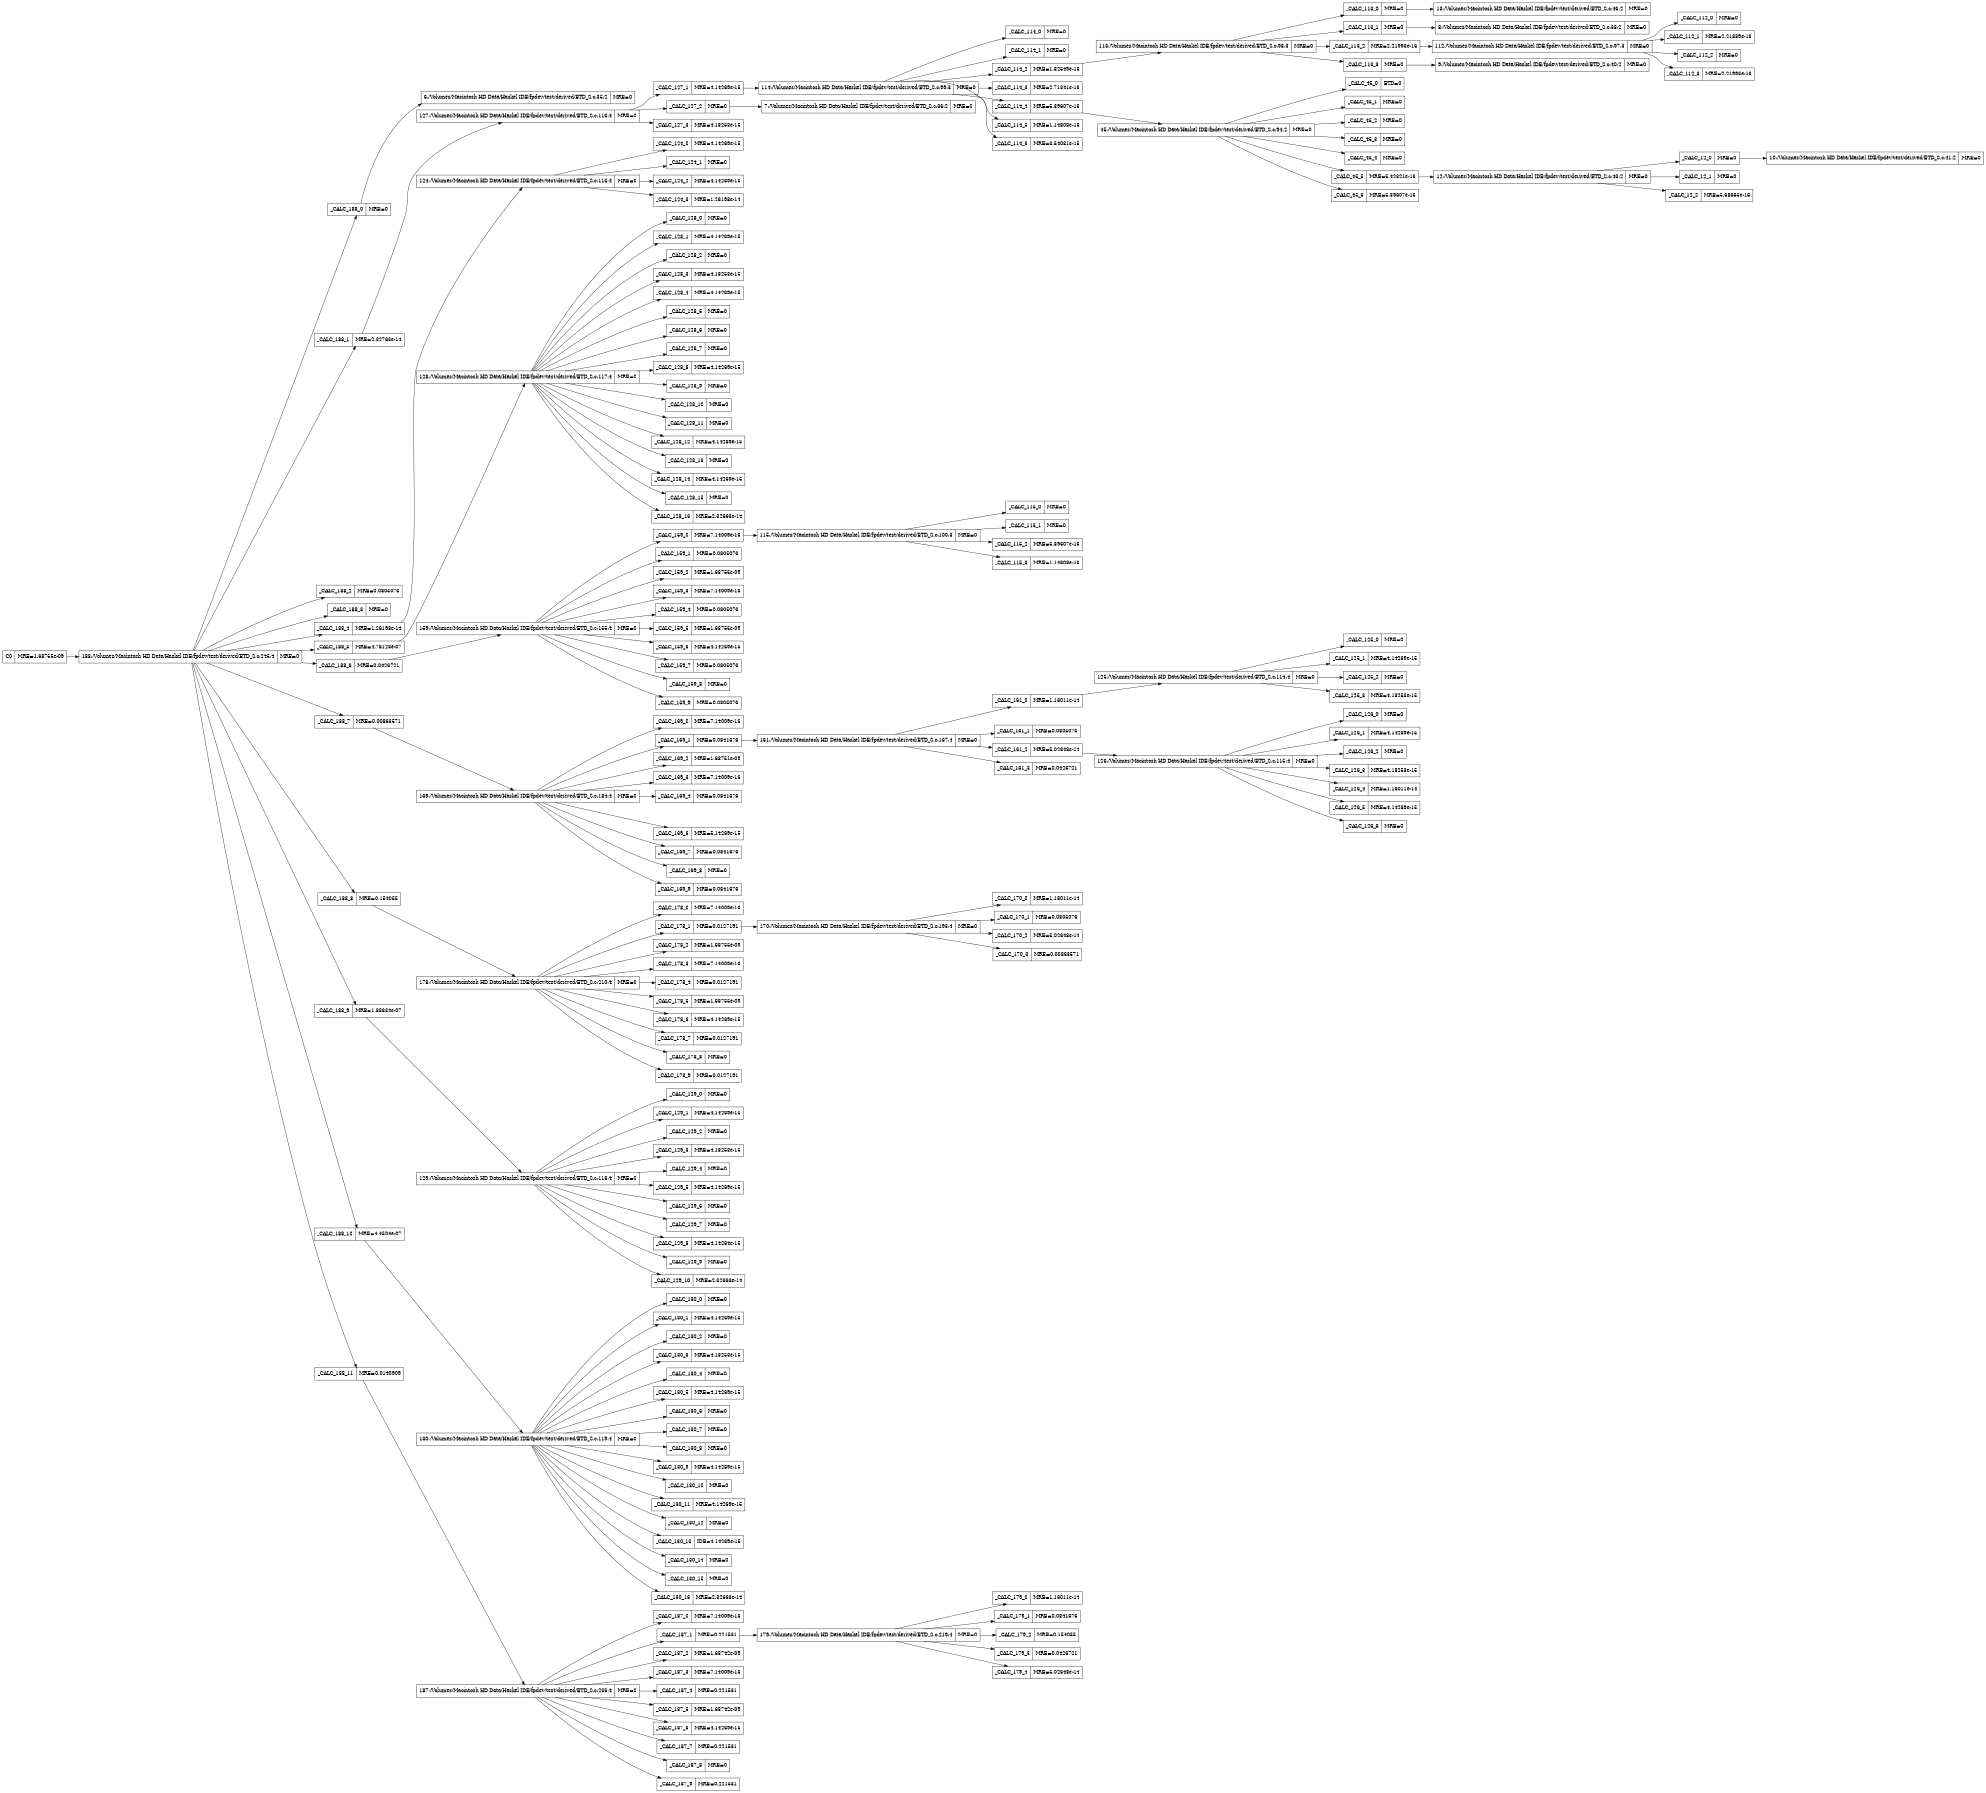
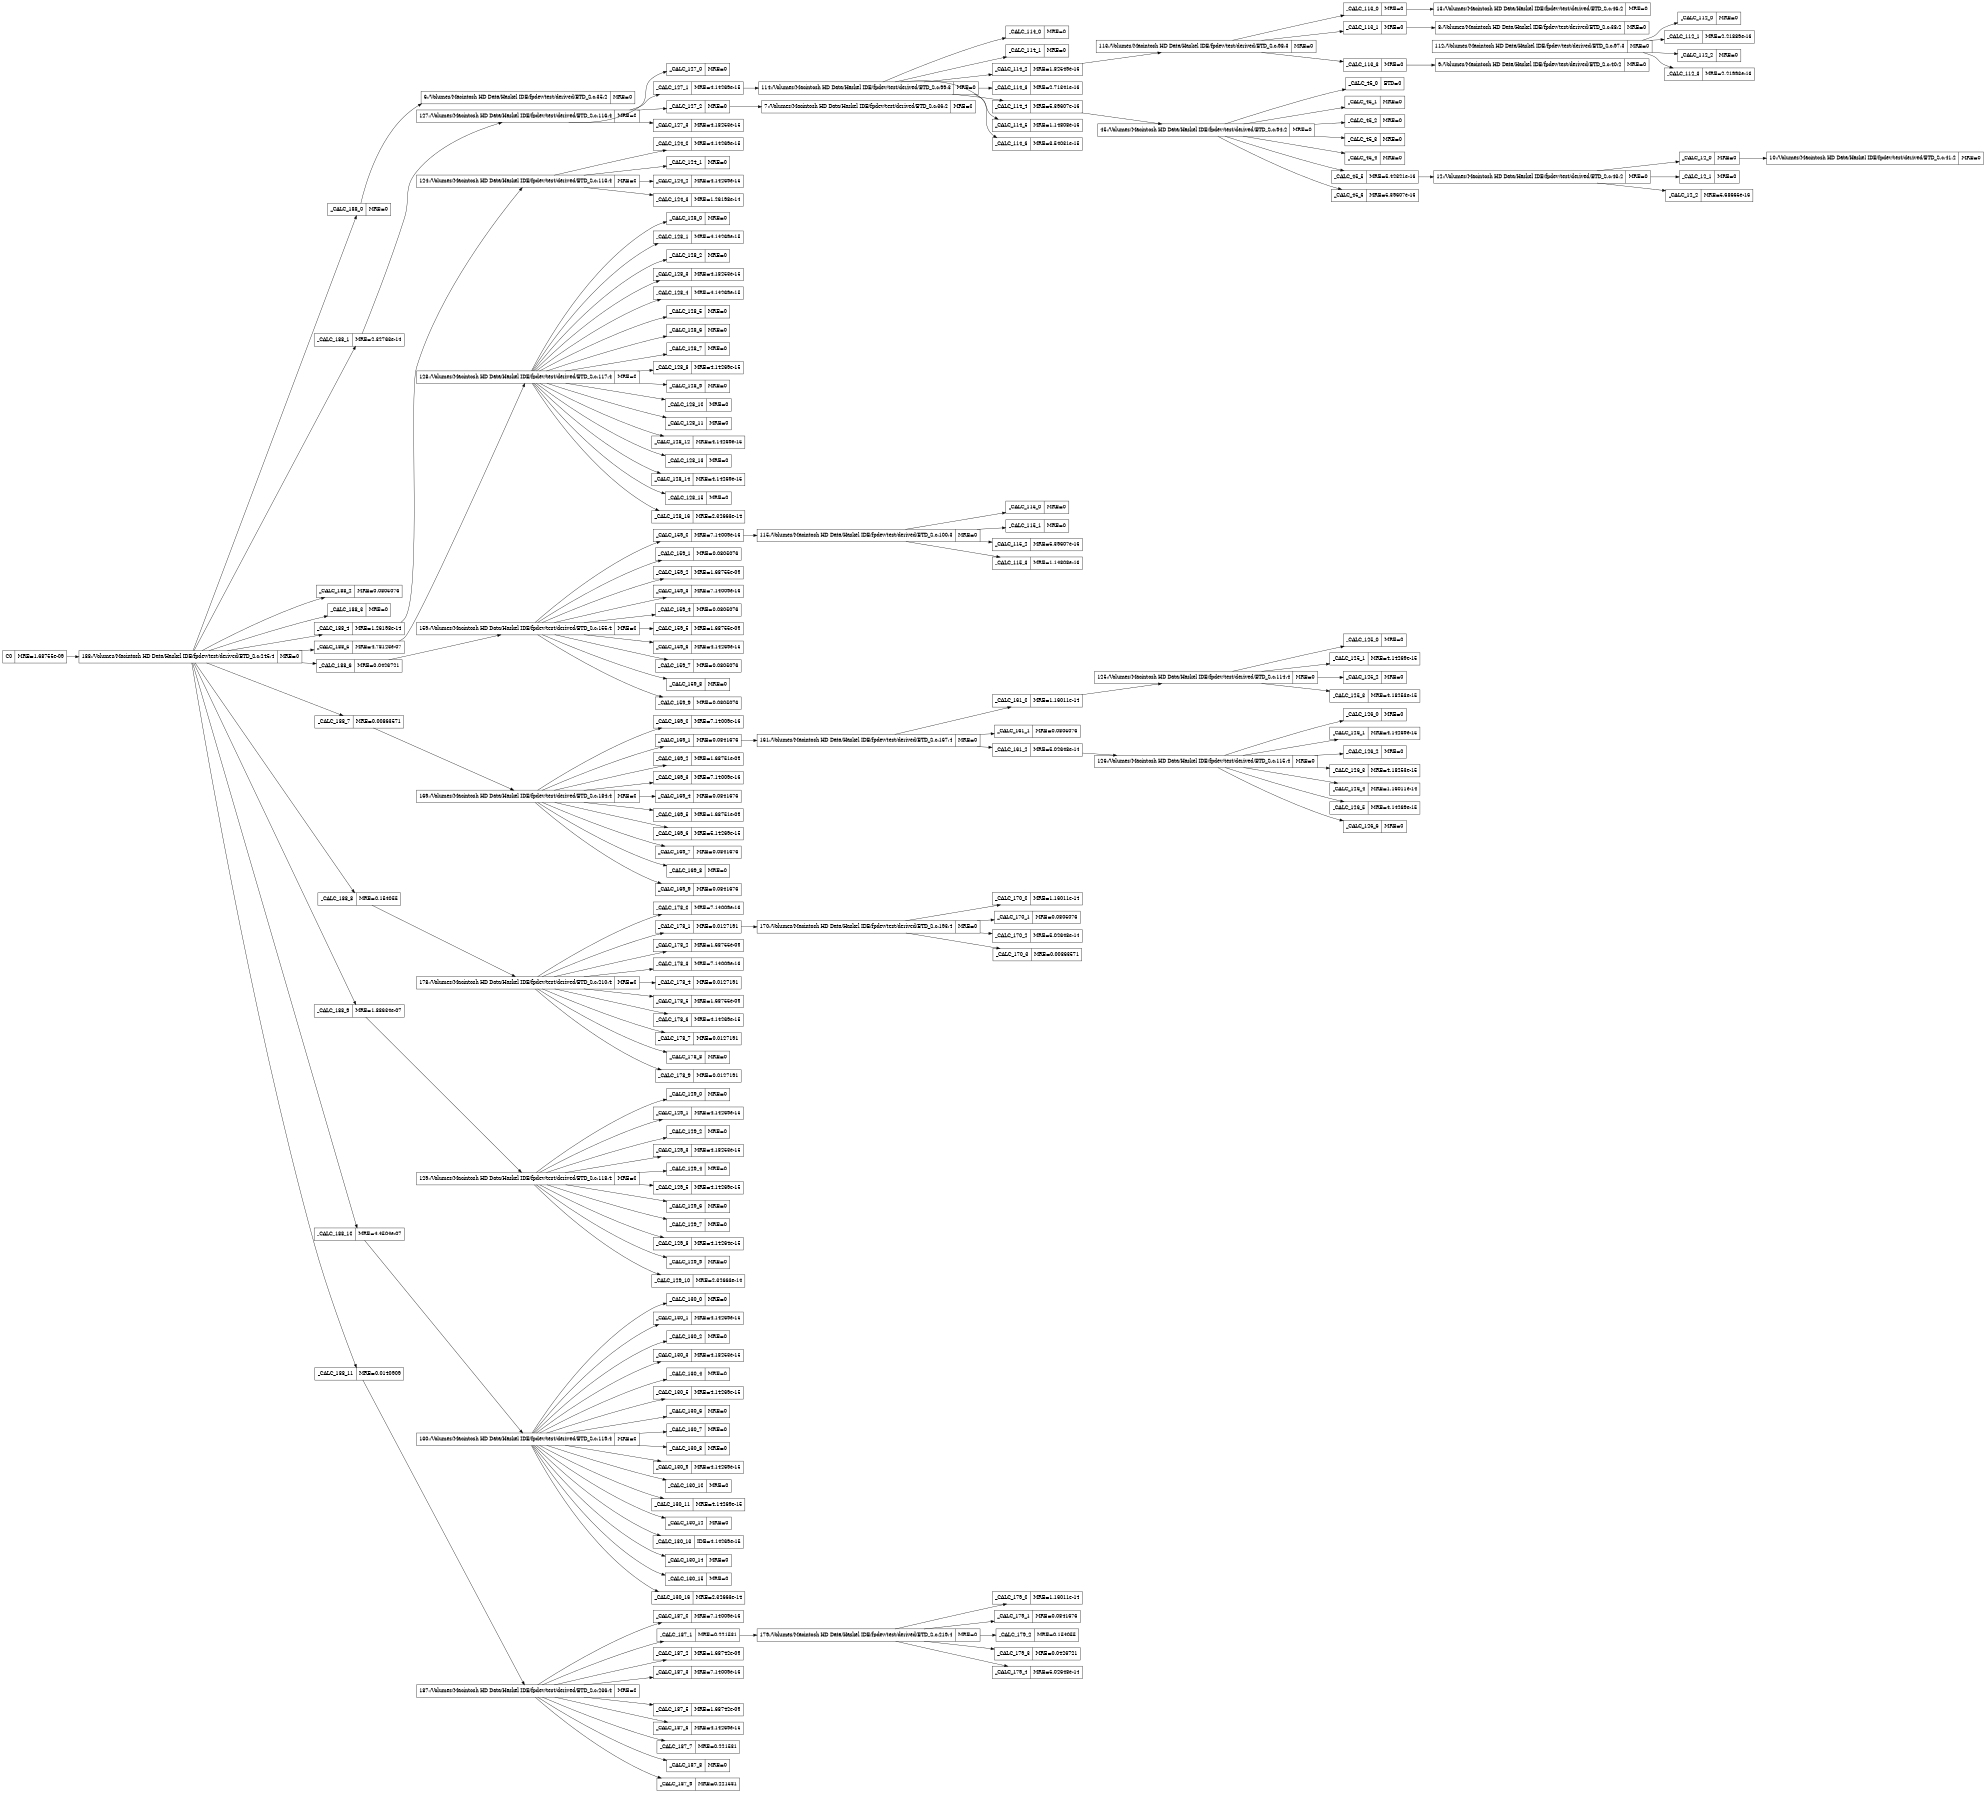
(1375, 46) -> none
none -> (698, 69)
(1037, 769) -> none
none -> (698, 815)
(698, 1691) -> none
